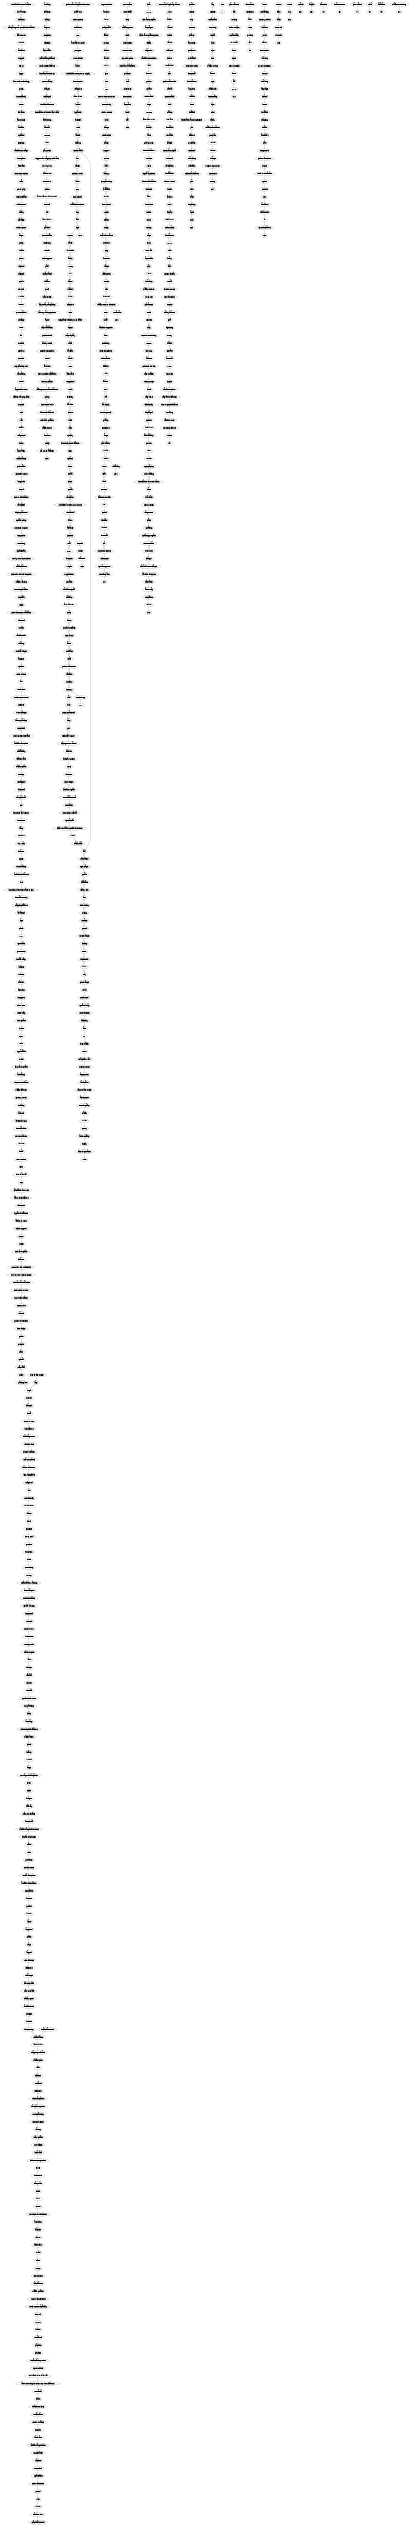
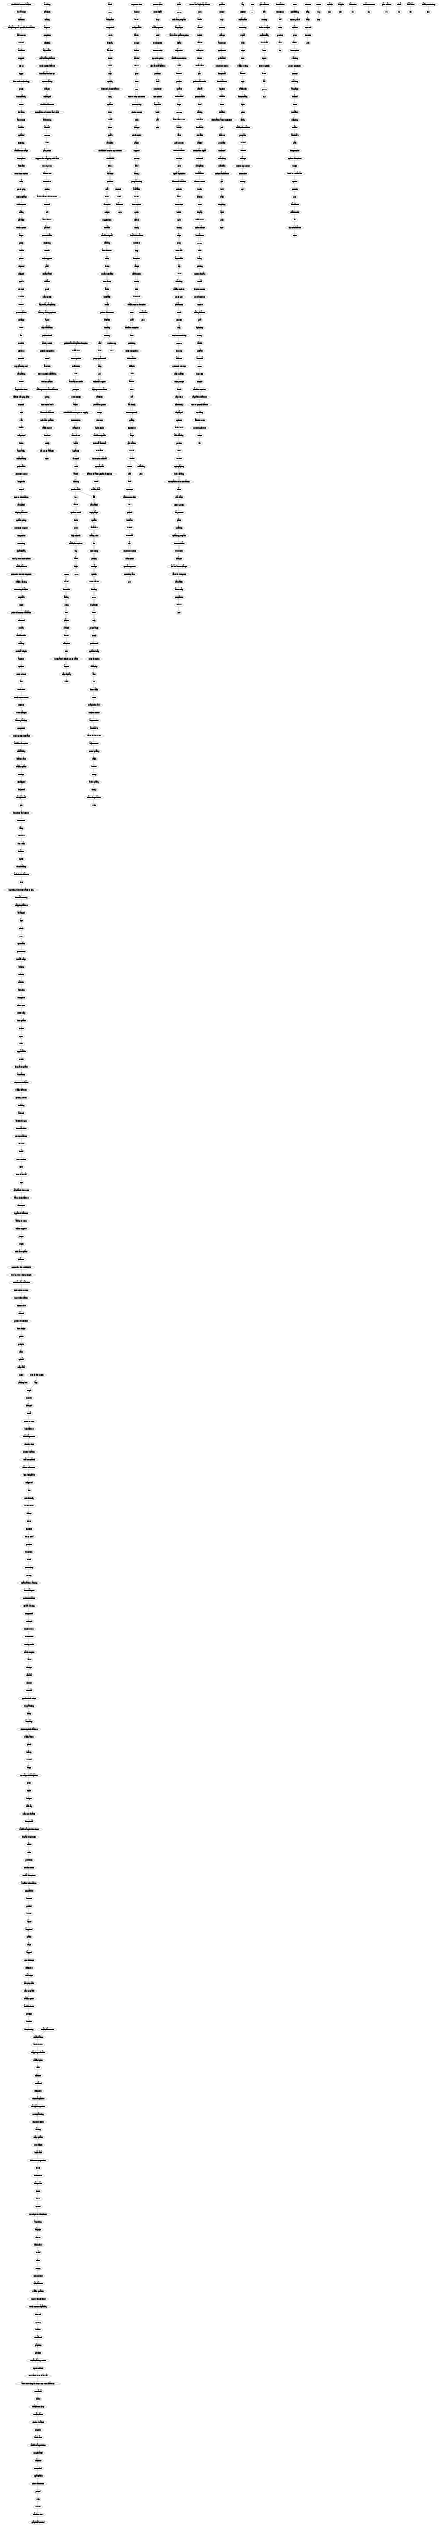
(264, 20) -> (295, 20)
(169, 266) -> (200, 266)
(70, 351) -> none
(69, 759) -> (99, 405)
